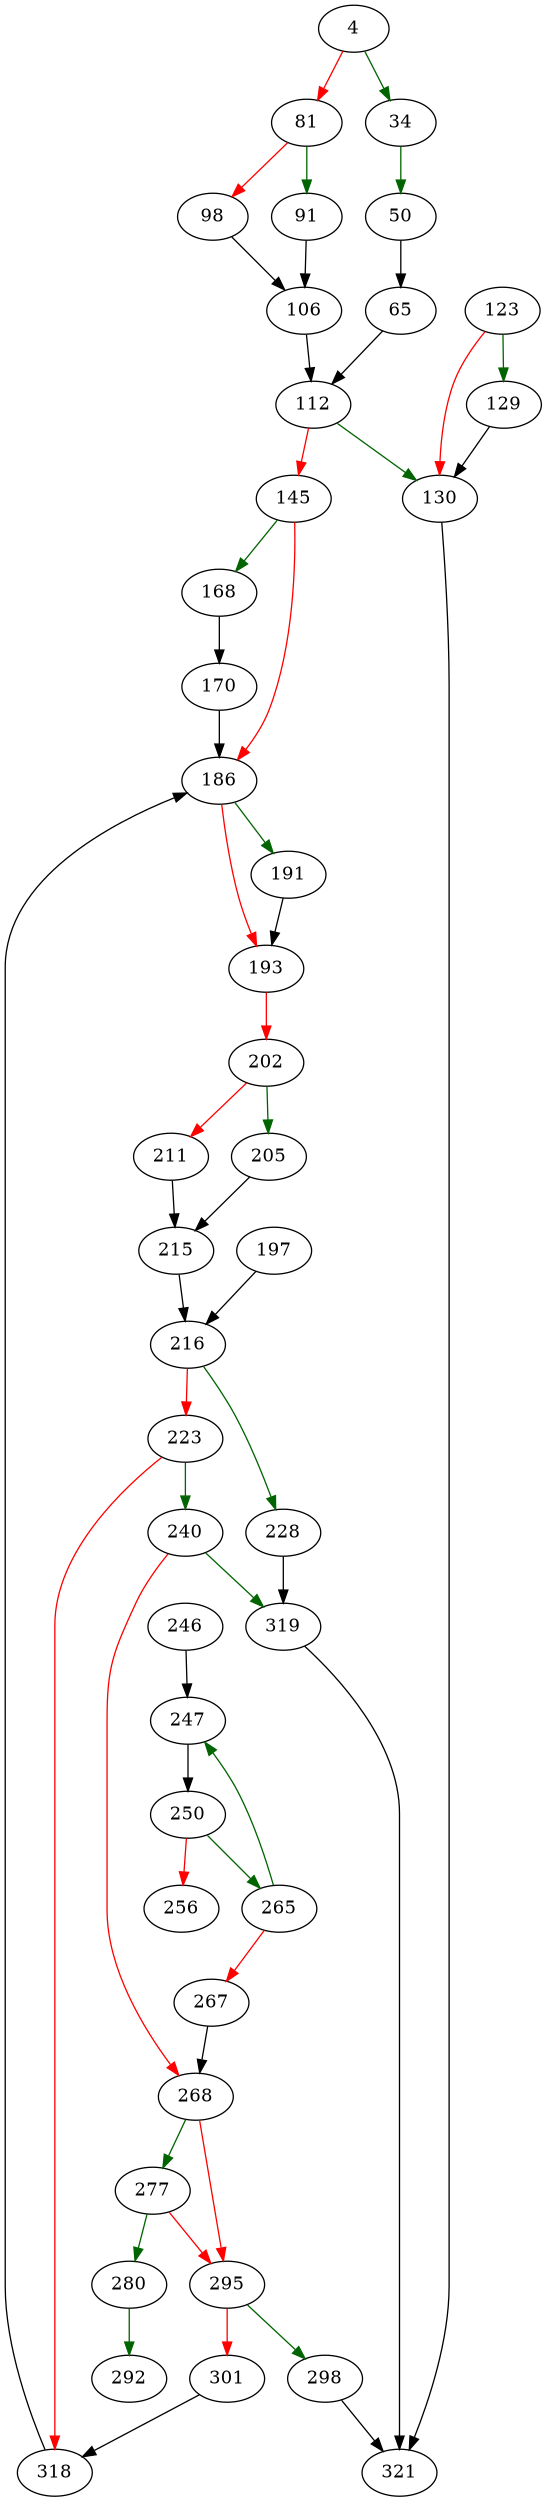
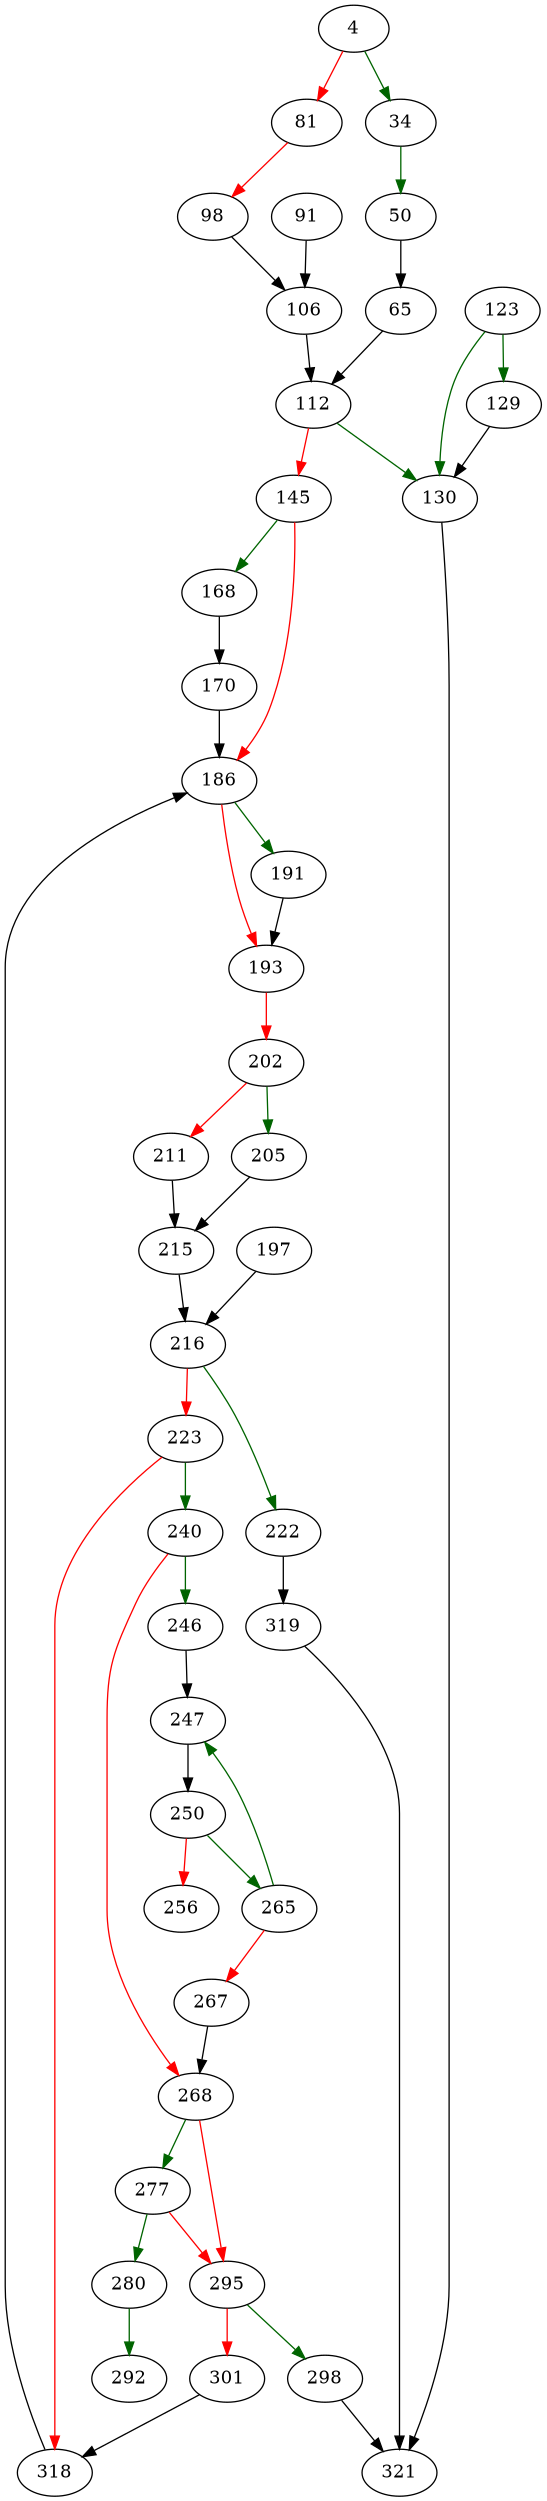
(307, 163) -> none
(451, 392) -> (451, 392)
(283, 1533) -> (283, 1533)
(230, 1575) -> (185, 1573)
